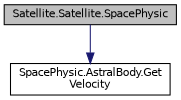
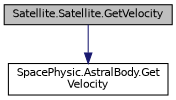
(90, 15) -> (88, 15)
